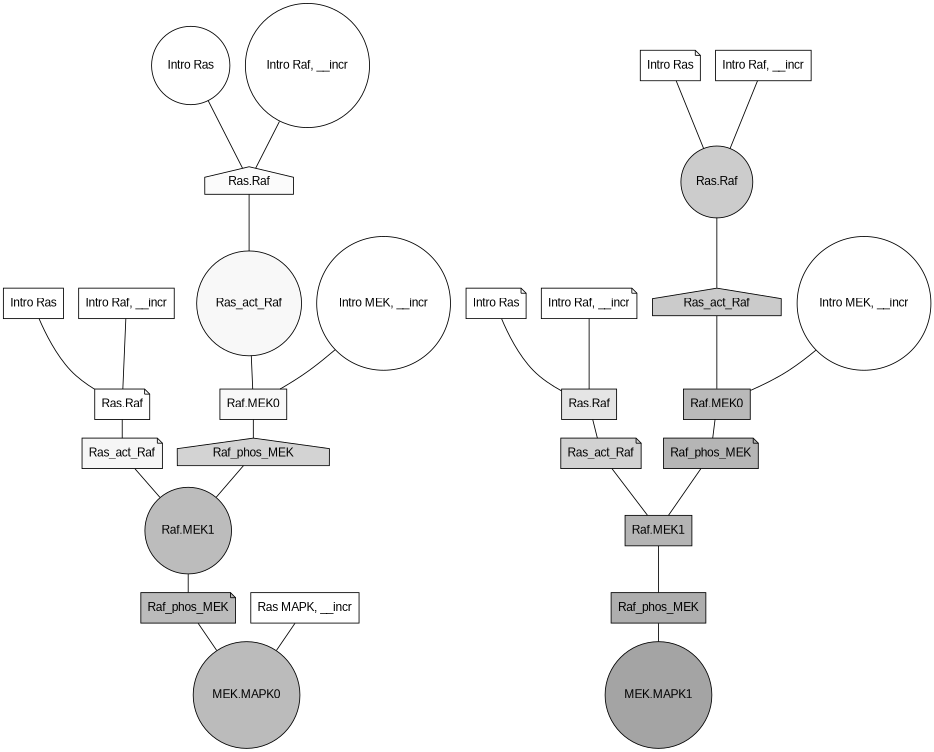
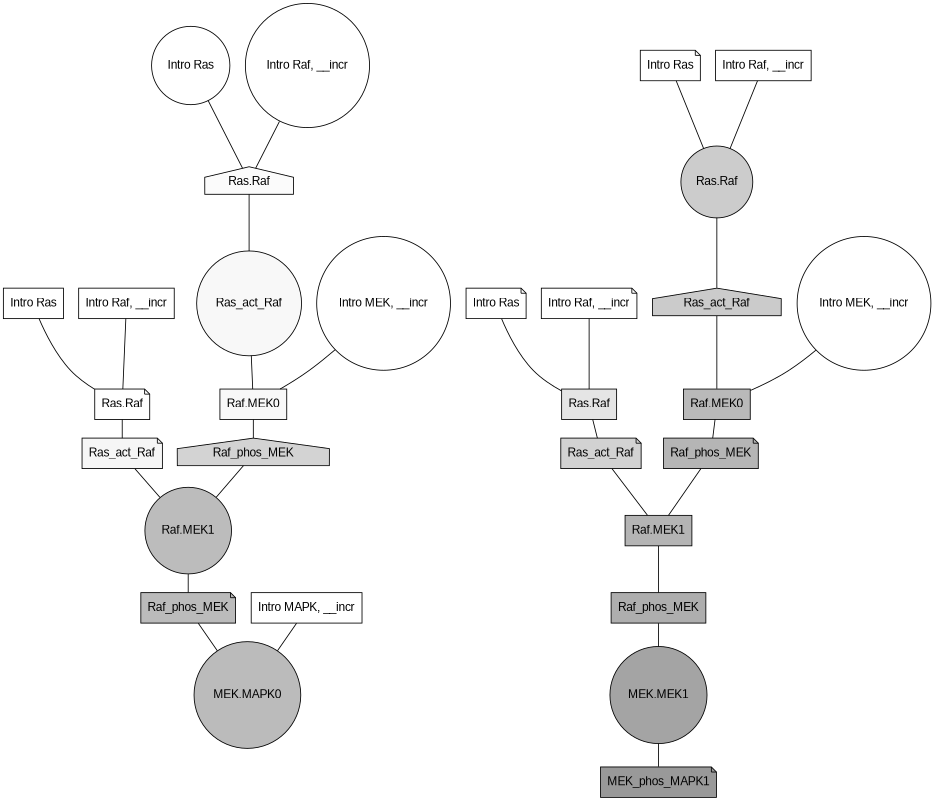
(305, 608) -> (307, 608)
(658, 695) -> (658, 695)
none -> (658, 782)
